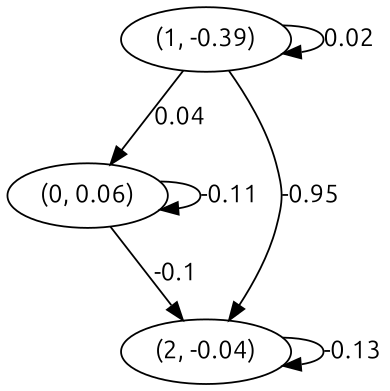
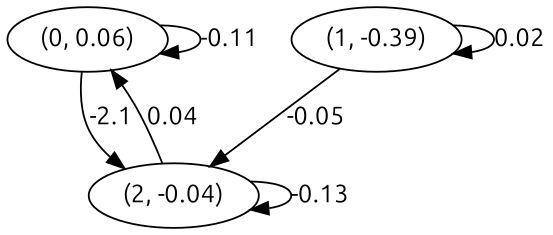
(152, 110) -> (144, 123)
(311, 196) -> (316, 118)
(176, 274) -> (112, 118)
